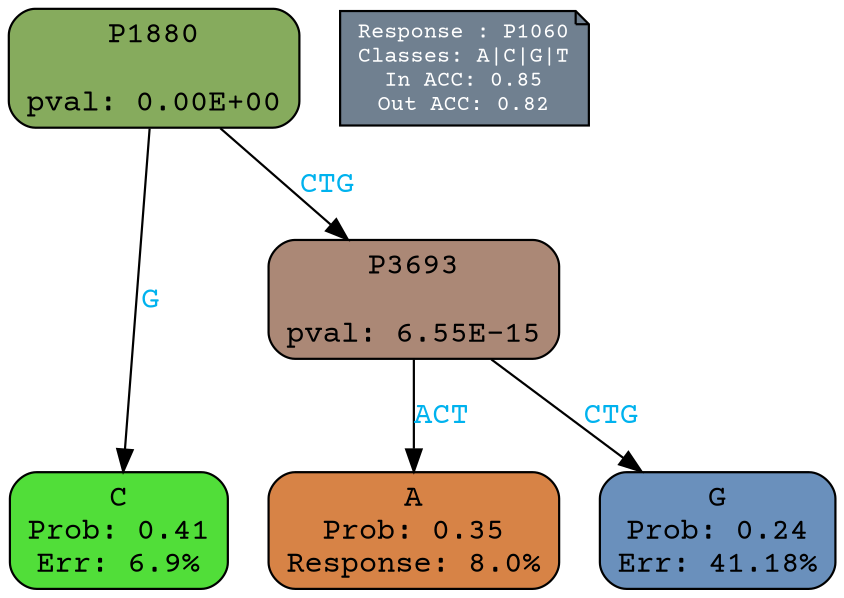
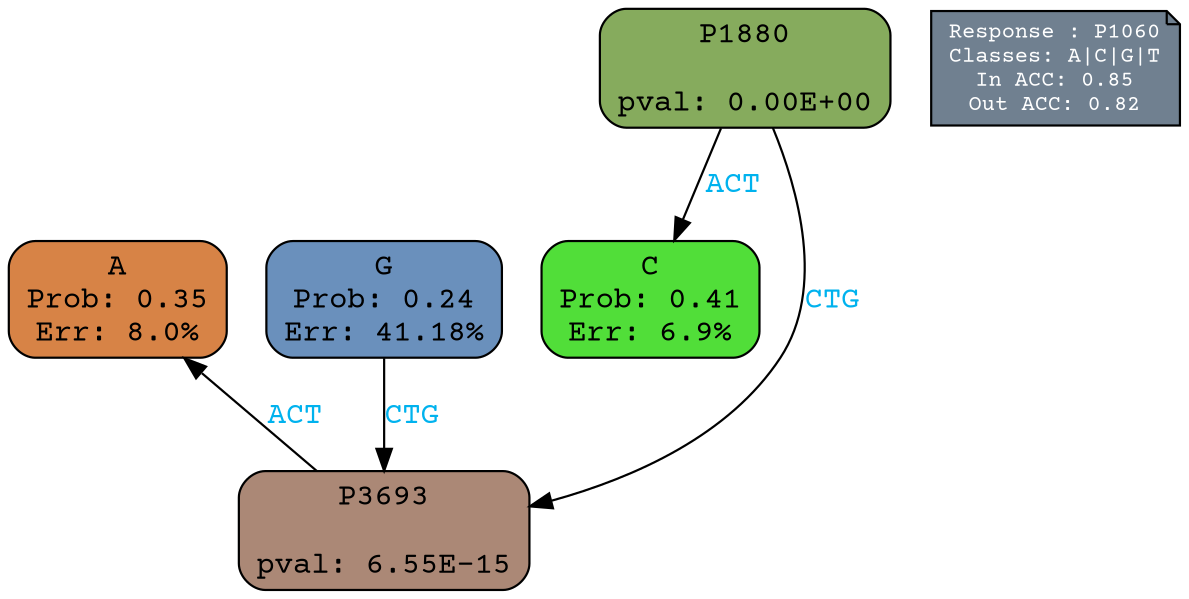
(151, 299) -> (733, 184)
(557, 409) -> (384, 404)
(414, 531) -> (118, 299)
